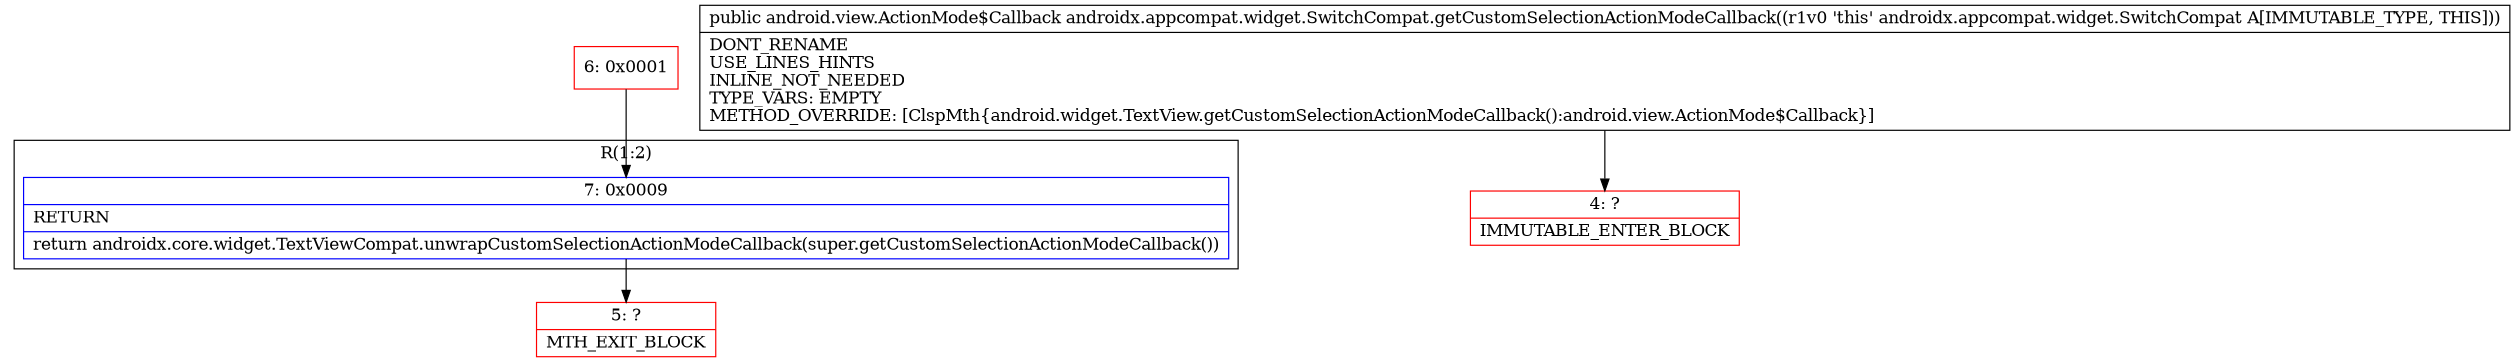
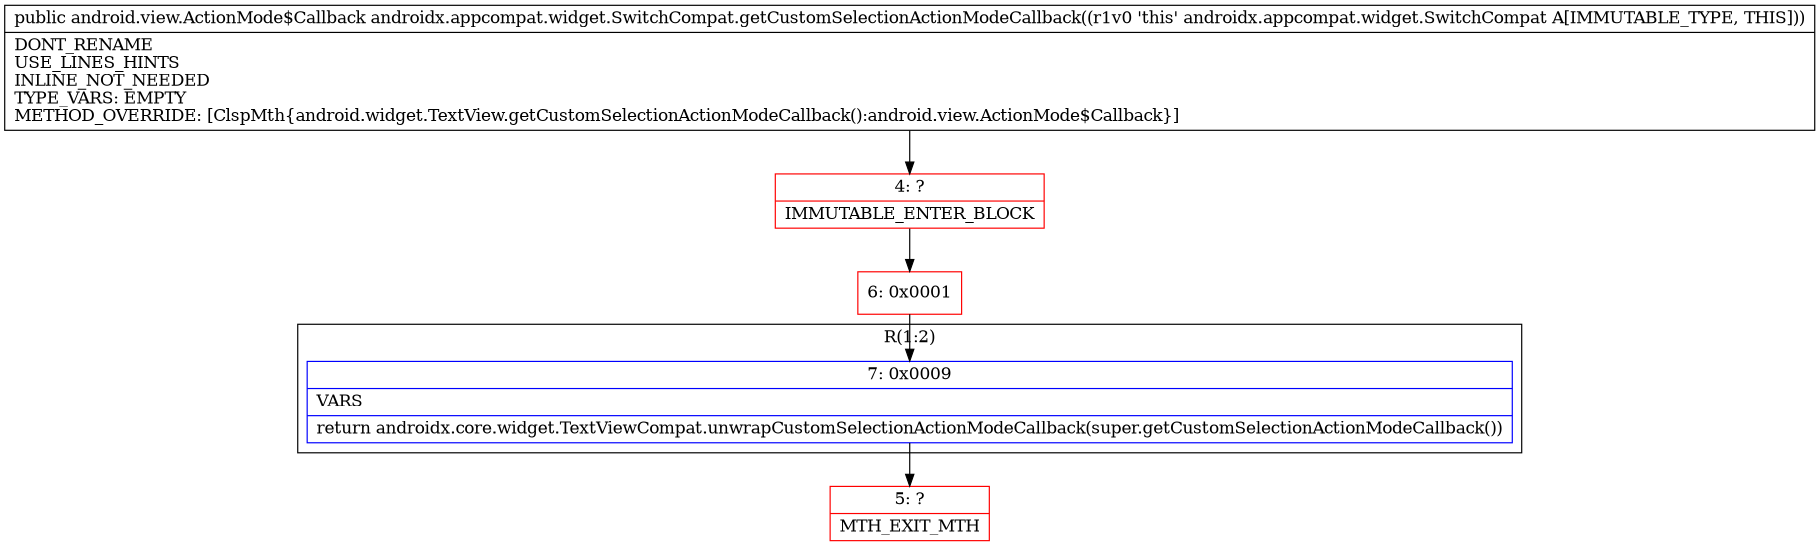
(71, 218) -> (340, 402)
none -> (910, 244)
(626, 343) -> (910, 526)
